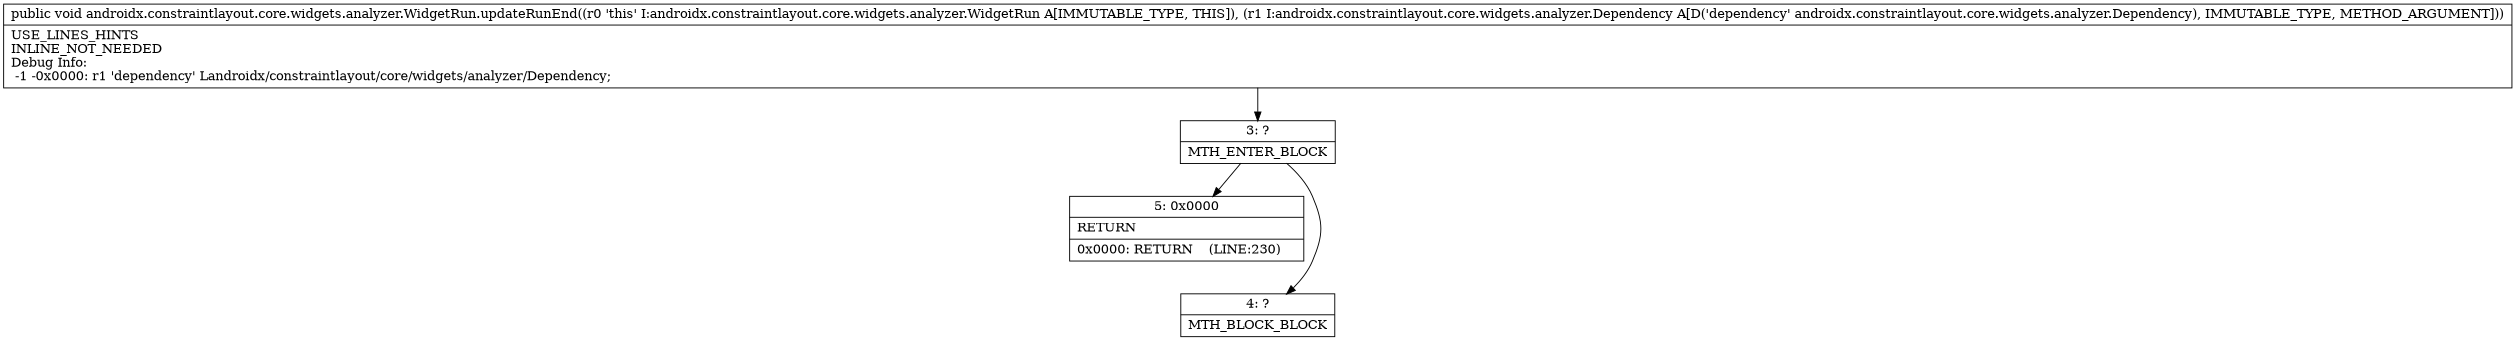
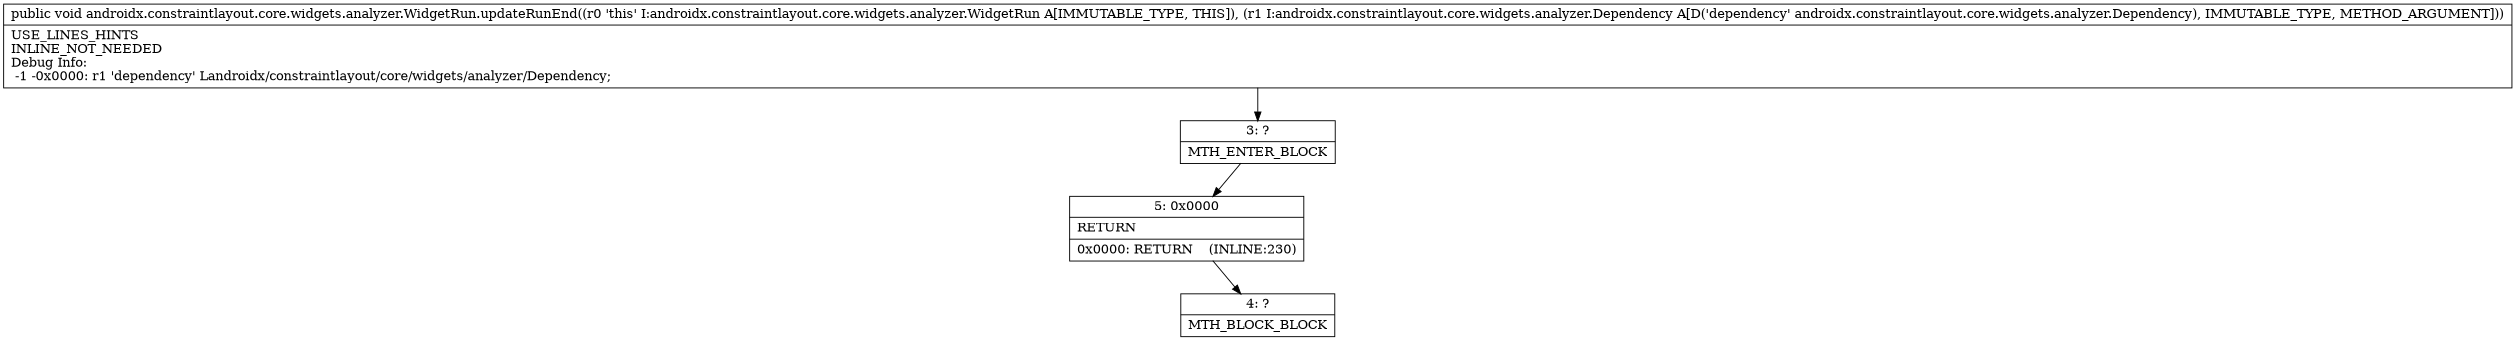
(1321, 224) -> (1224, 274)
(1179, 250) -> (1187, 250)
